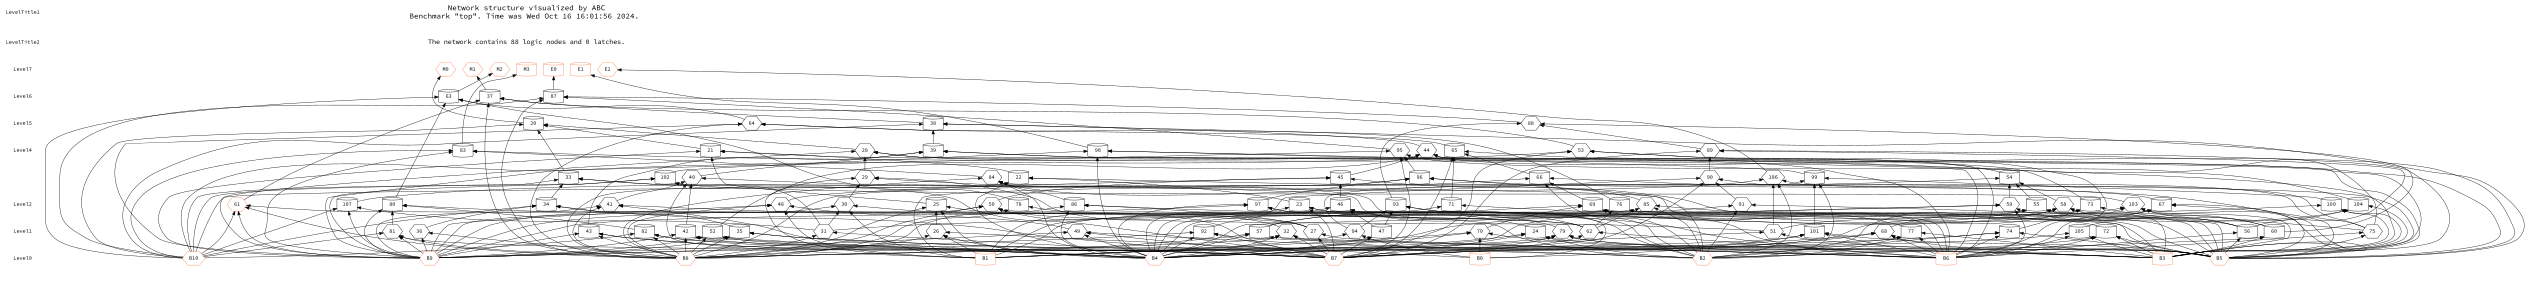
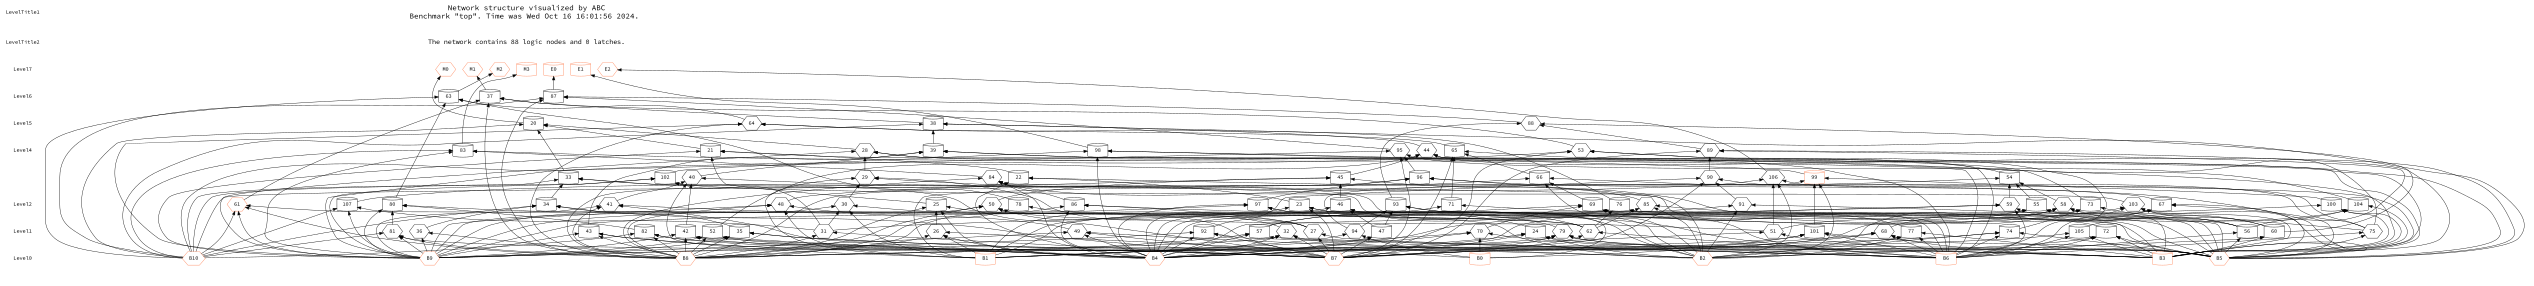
(1814, 177) -> (1814, 177)
